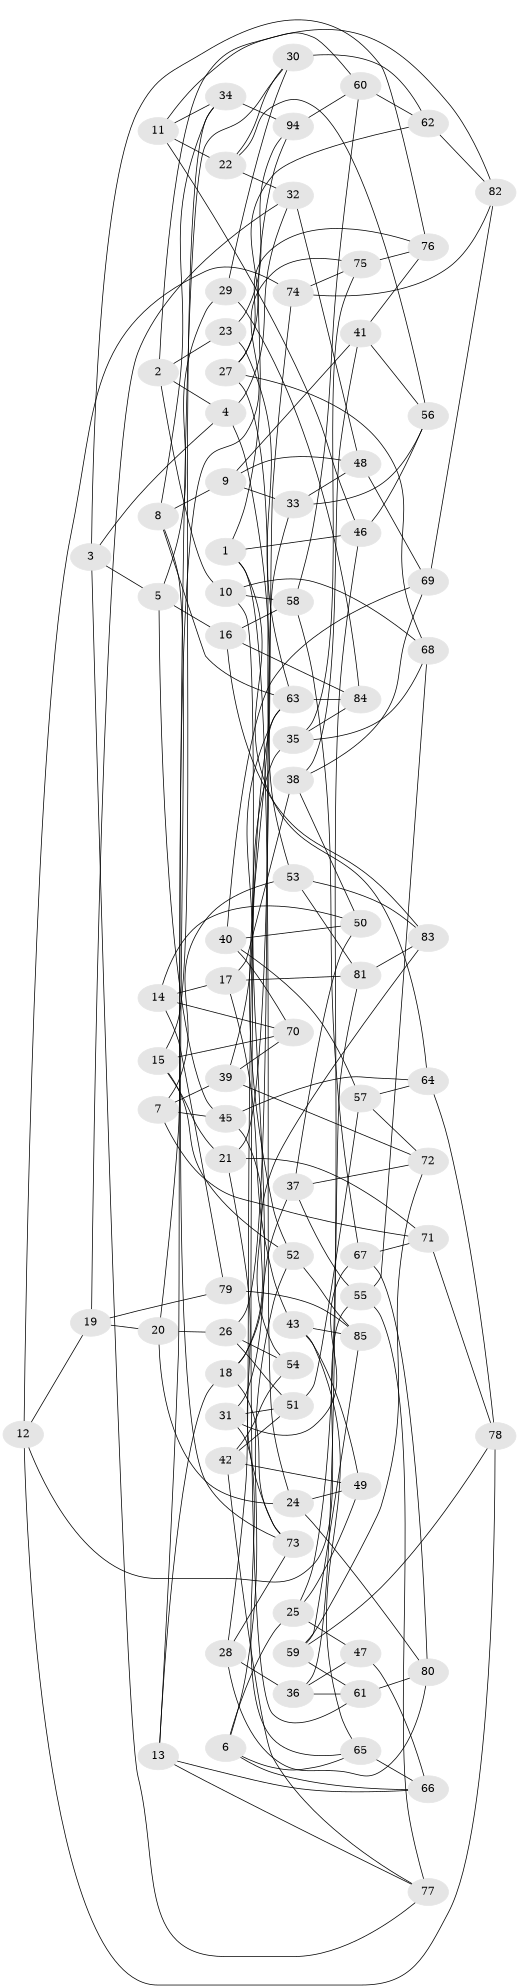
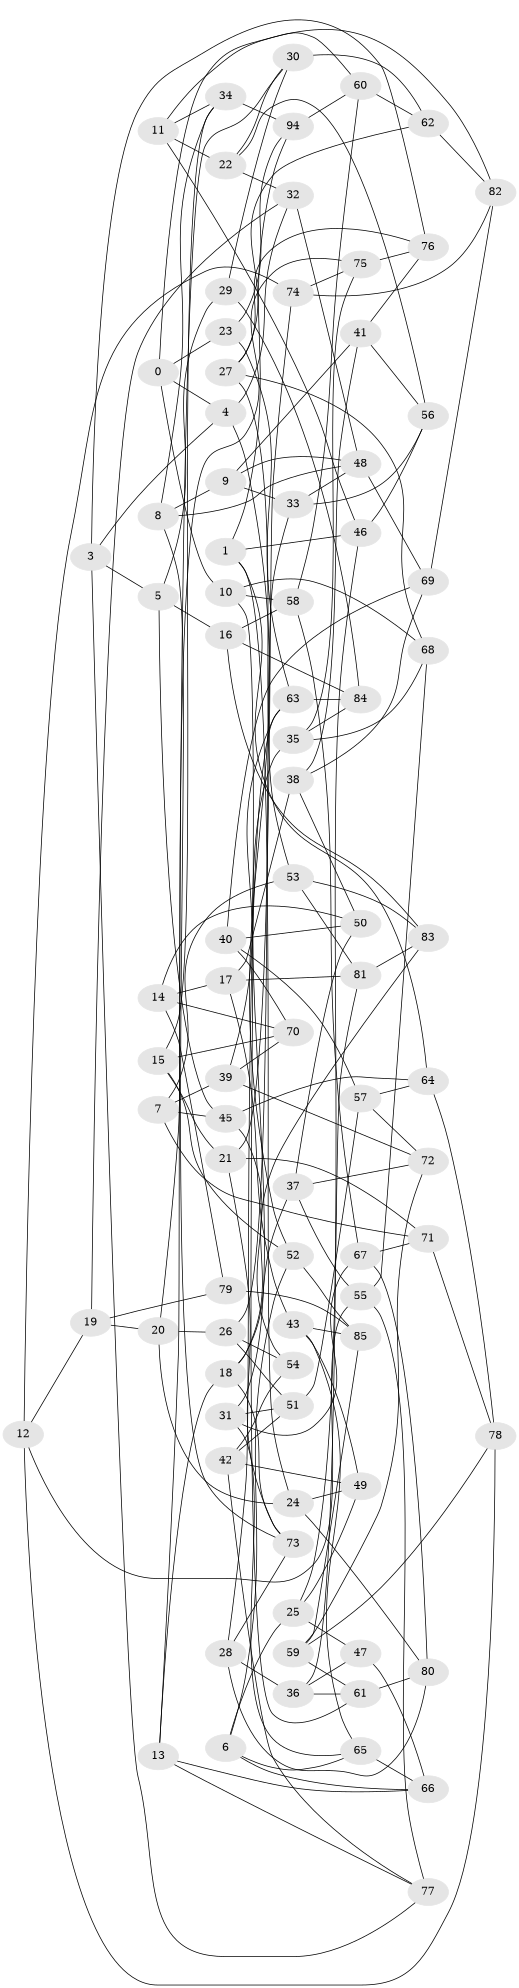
(158, 373) -> (158, 373)
(197, 631) -> (278, 482)
